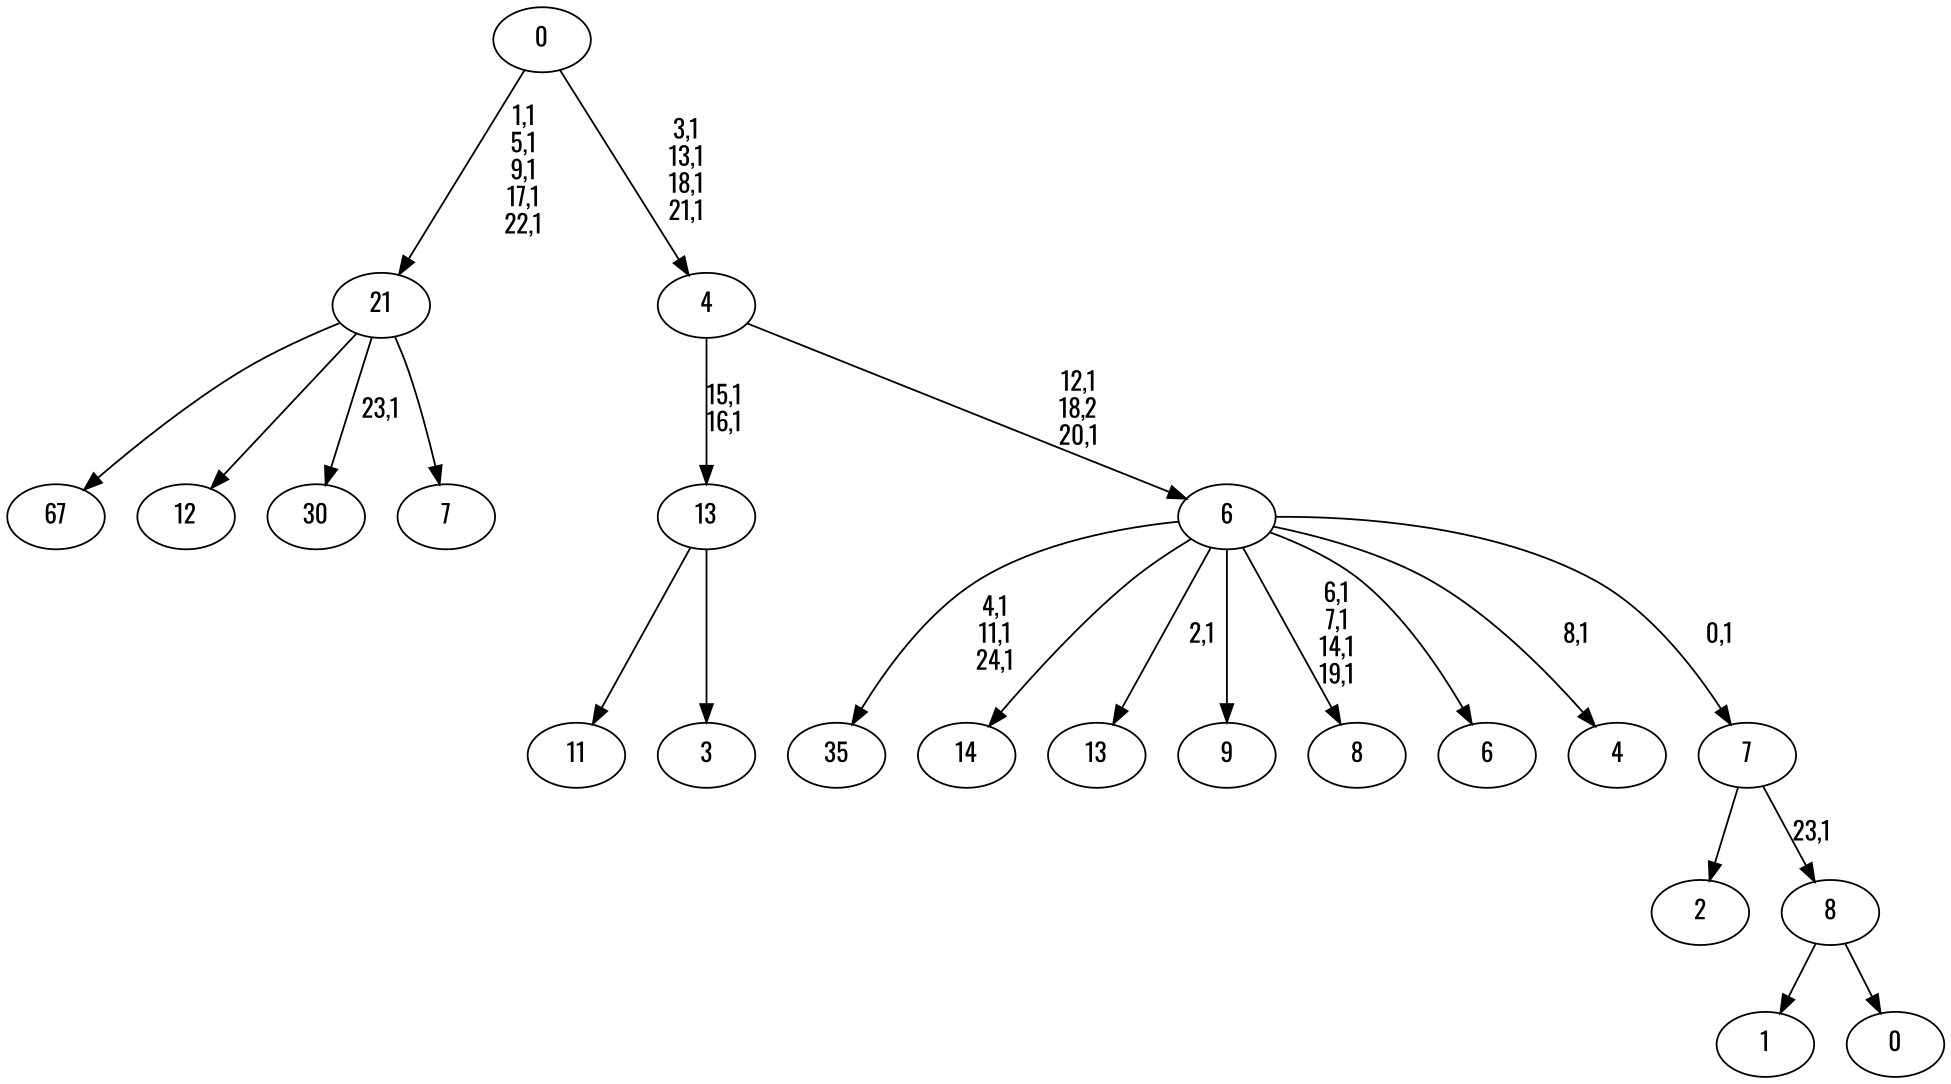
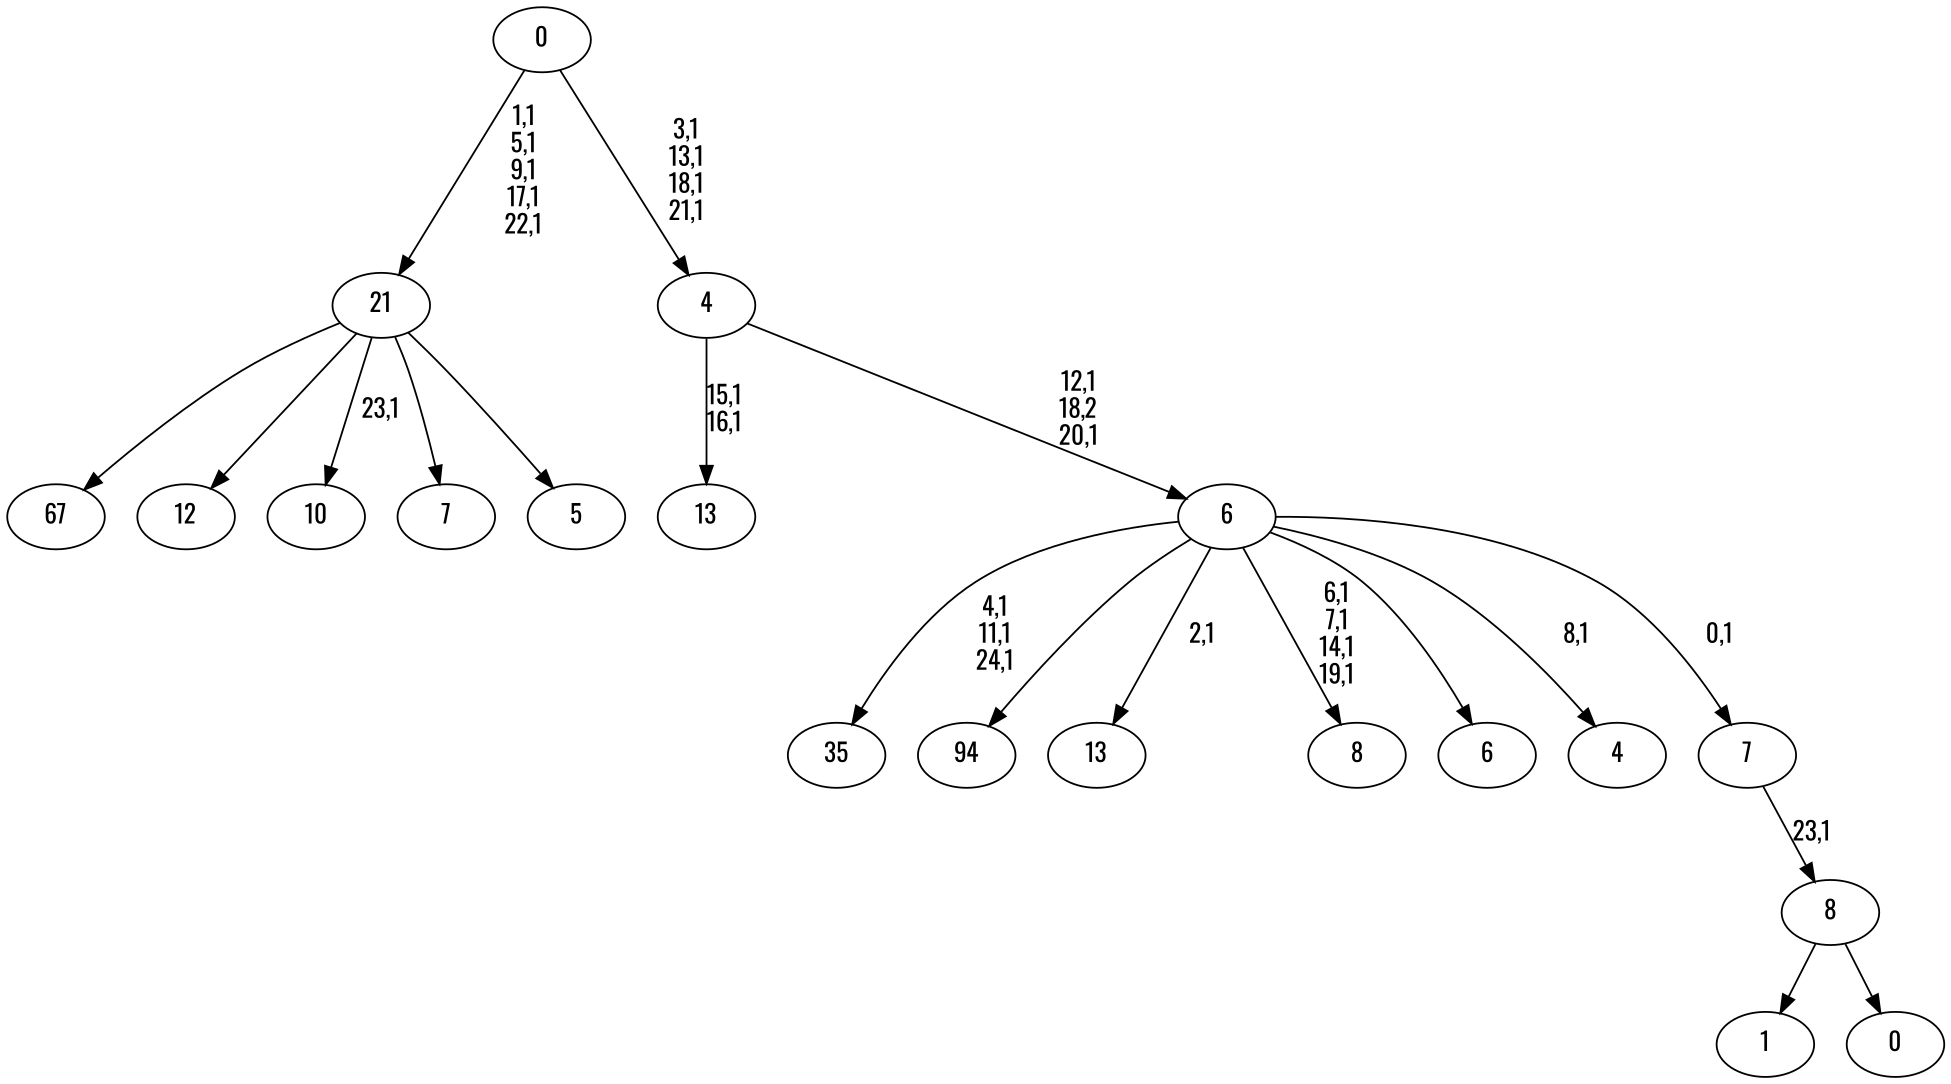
(316, 517) -> (316, 517)
none -> (576, 517)
(576, 755) -> none
(707, 755) -> none
(967, 755) -> (967, 755)
(1227, 755) -> none
(1700, 913) -> none
